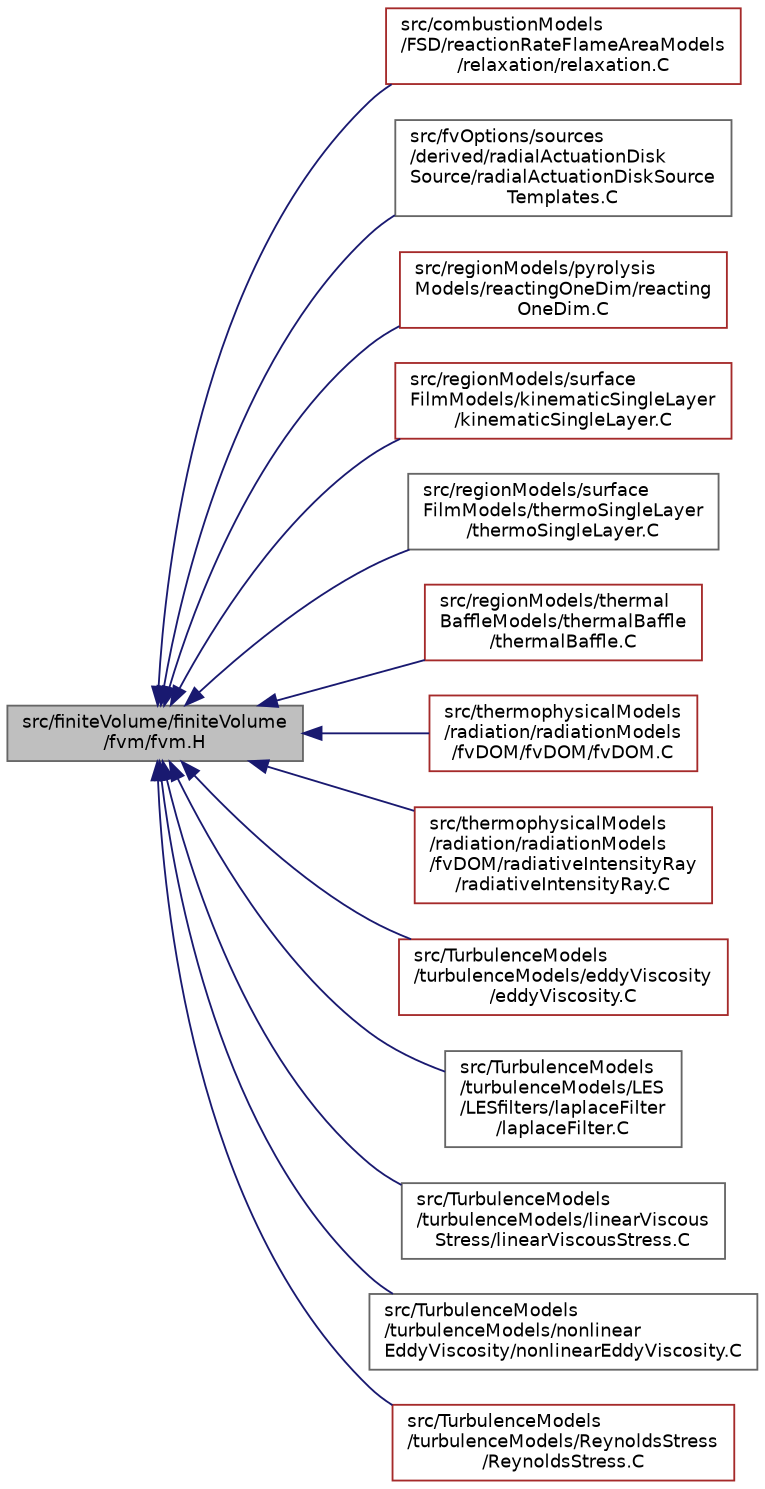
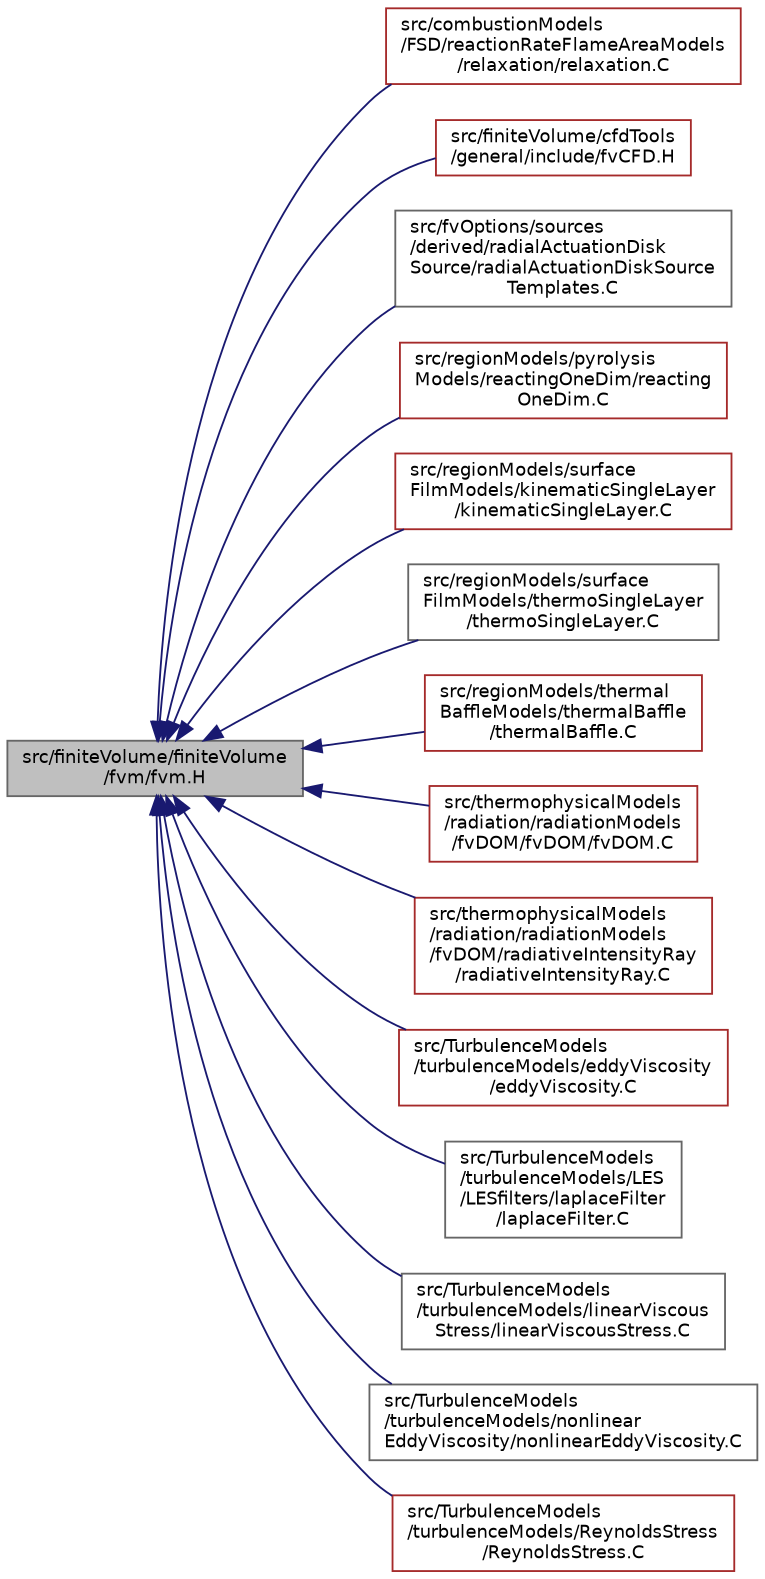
none -> (563, 148)
